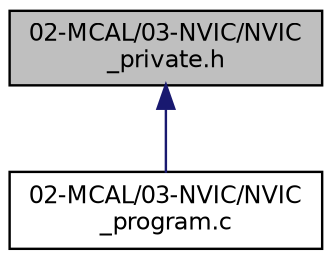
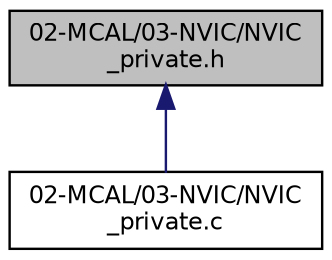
(166, 210) -> (166, 210)
